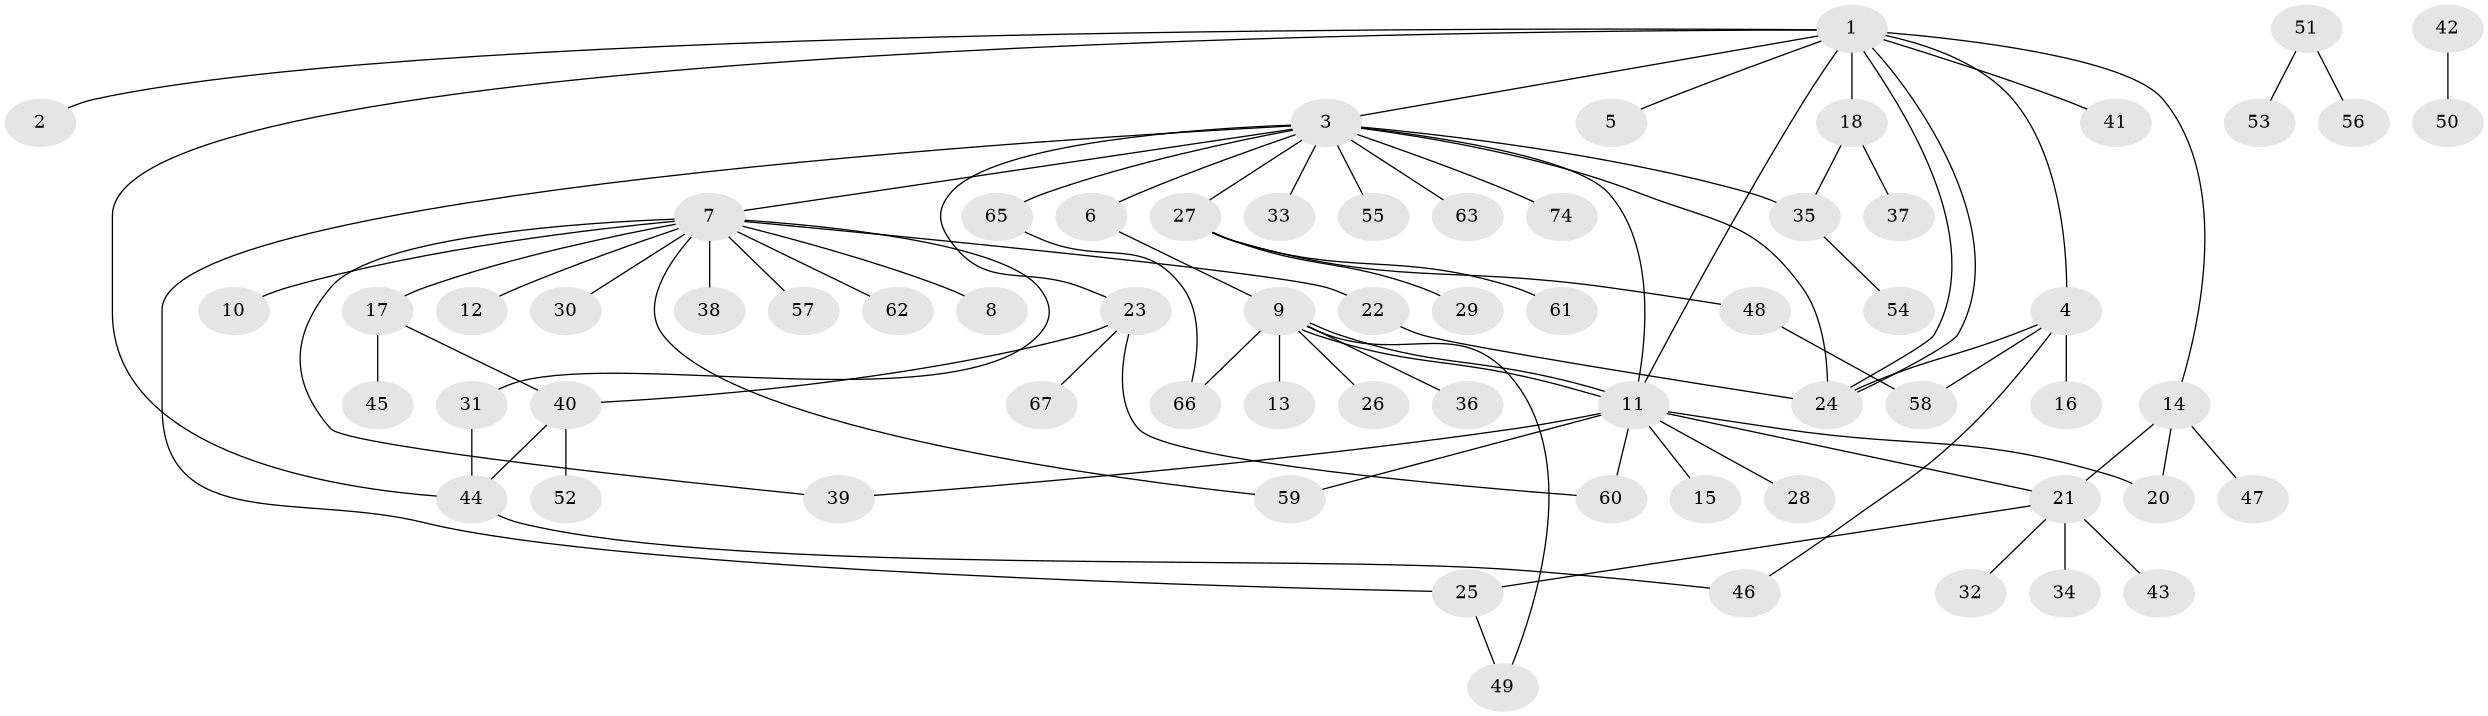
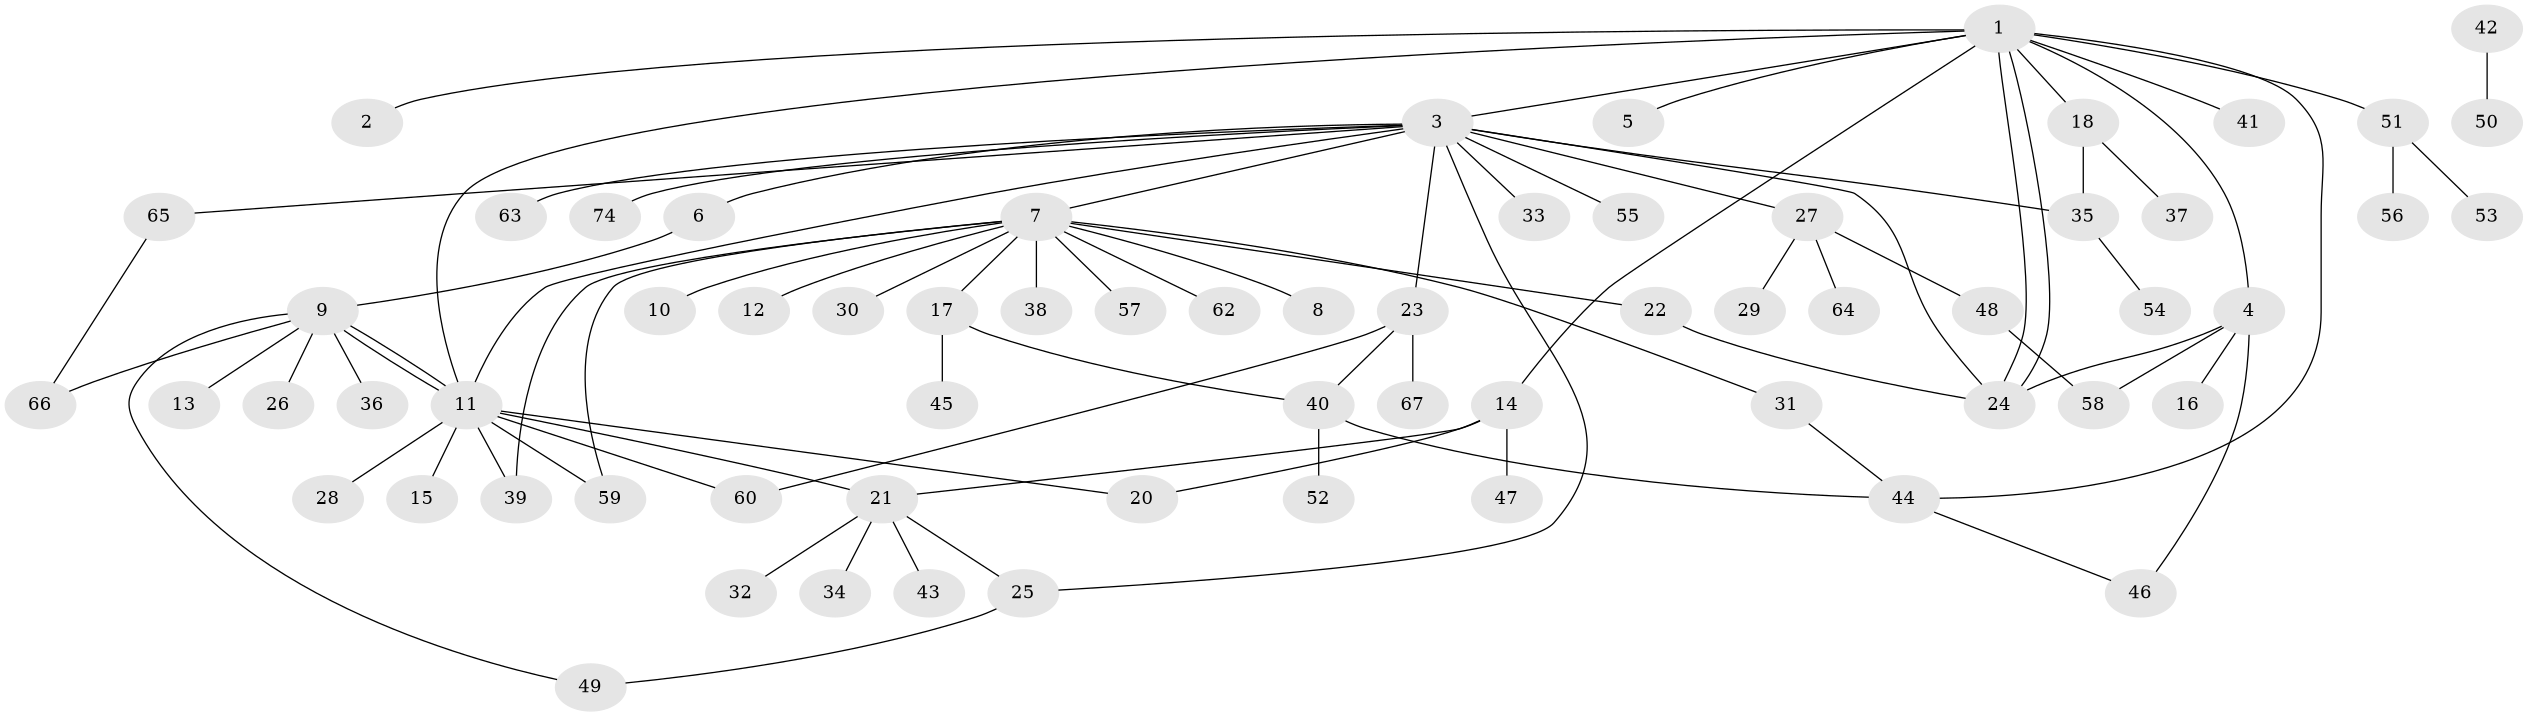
none -> (2201, 65)
(1562, 311) -> (1844, 311)
